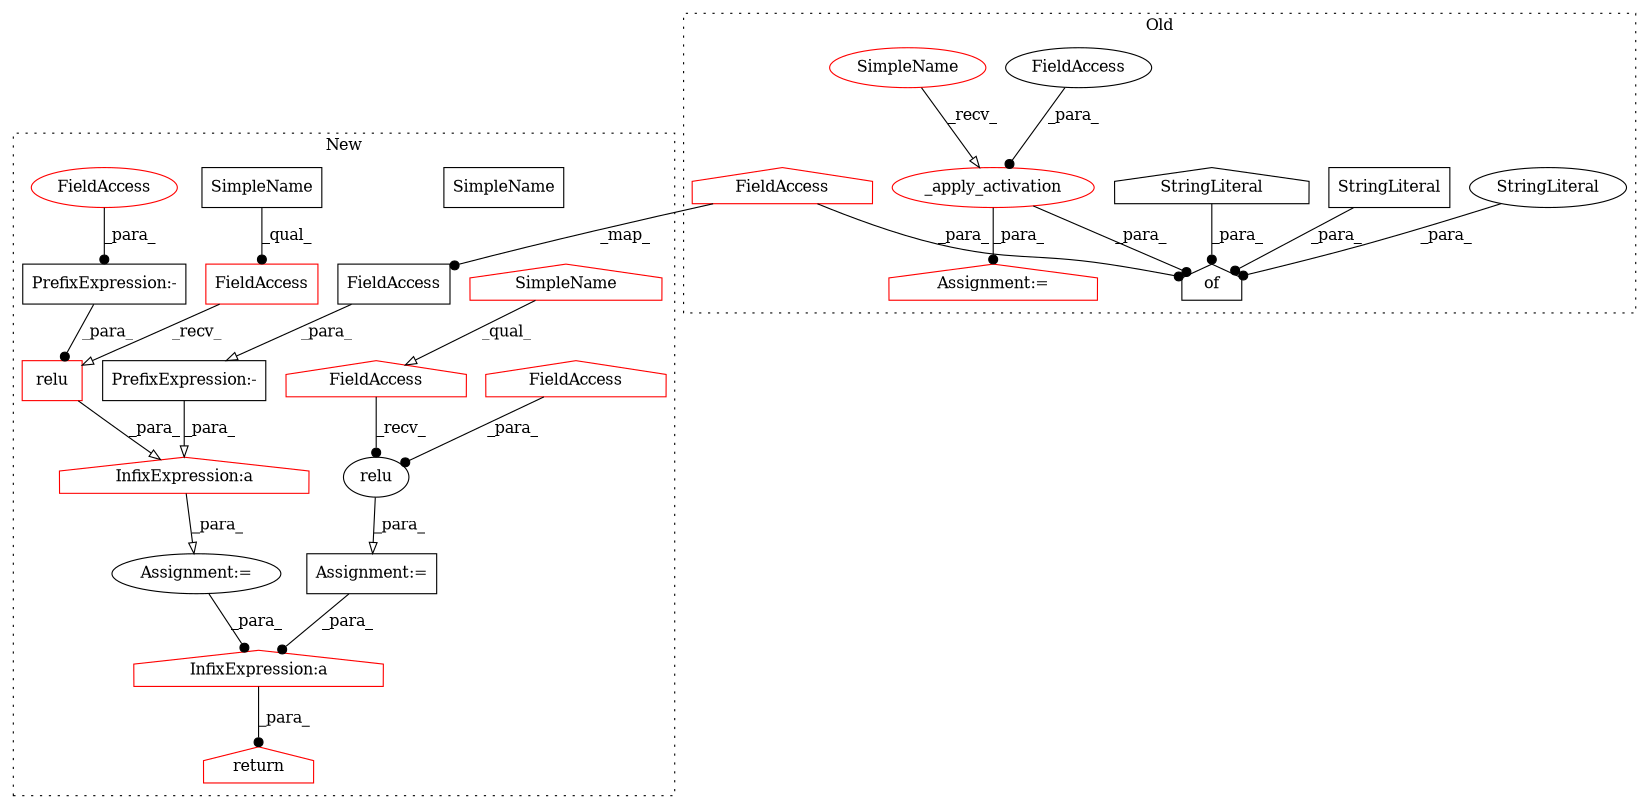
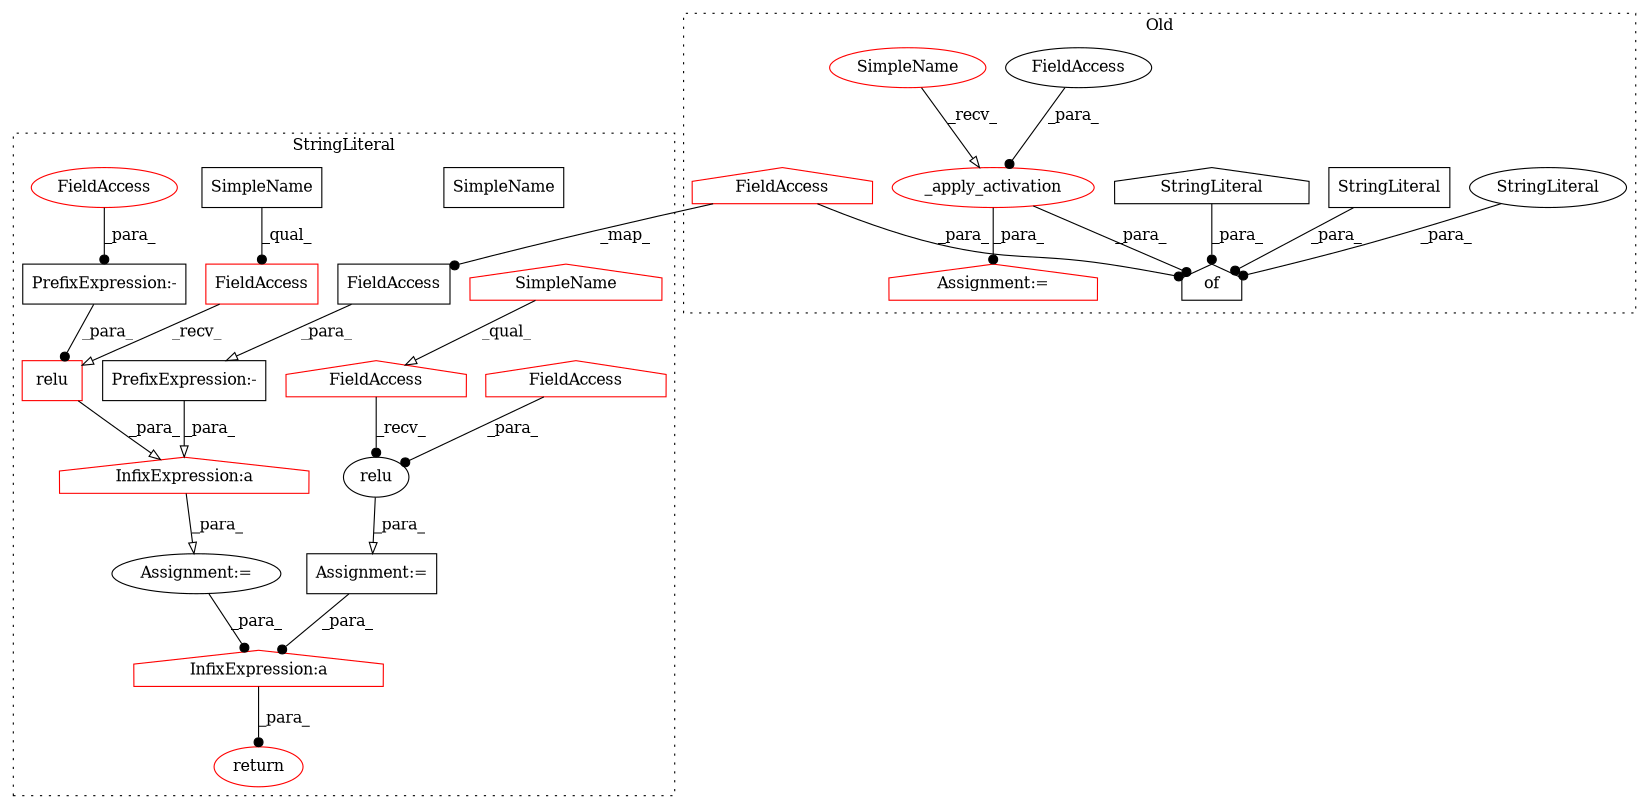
(344, 146) -> (344, 146)
(259, 767) -> (259, 767)
